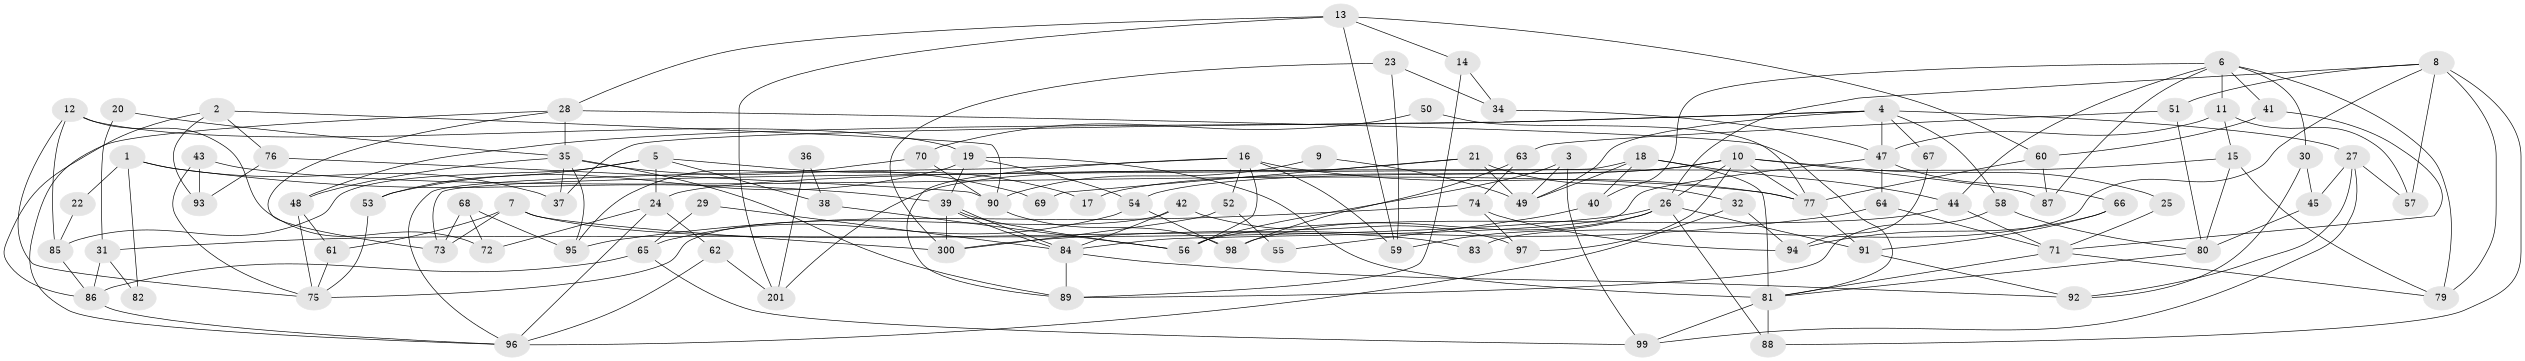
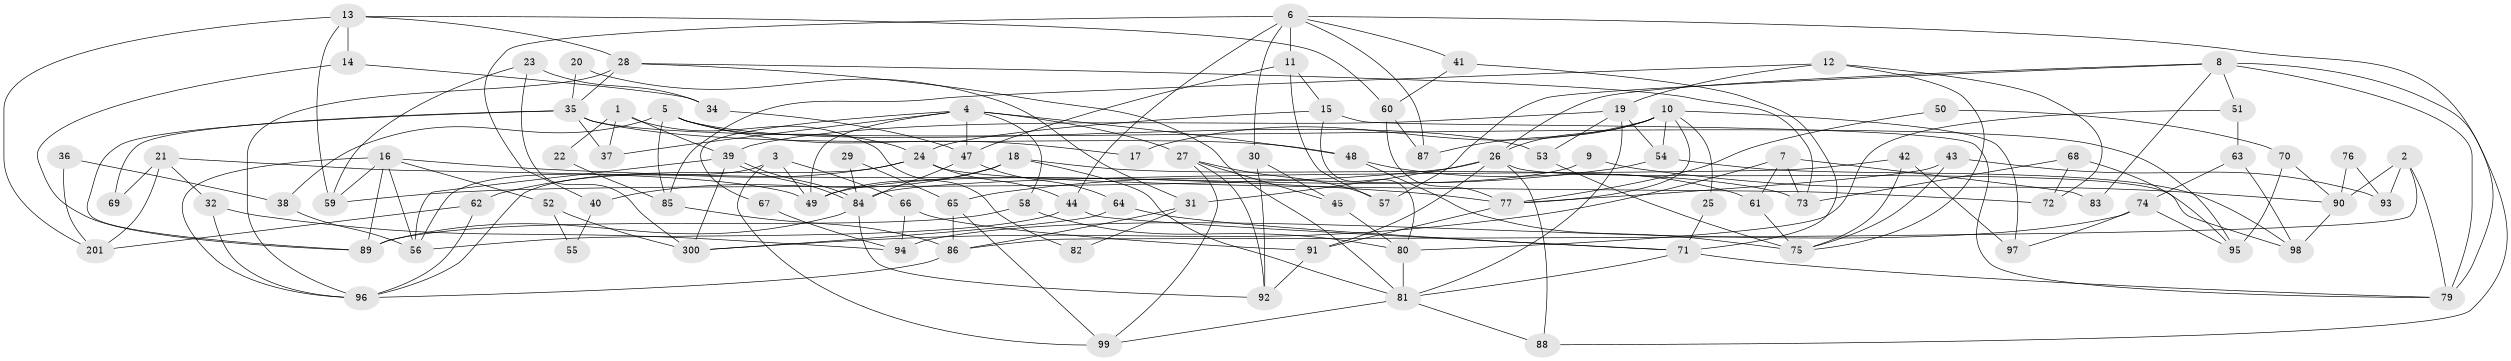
(242, 131) -> (2433, 226)
(1805, 179) -> (996, 181)
(2004, 184) -> (843, 178)
